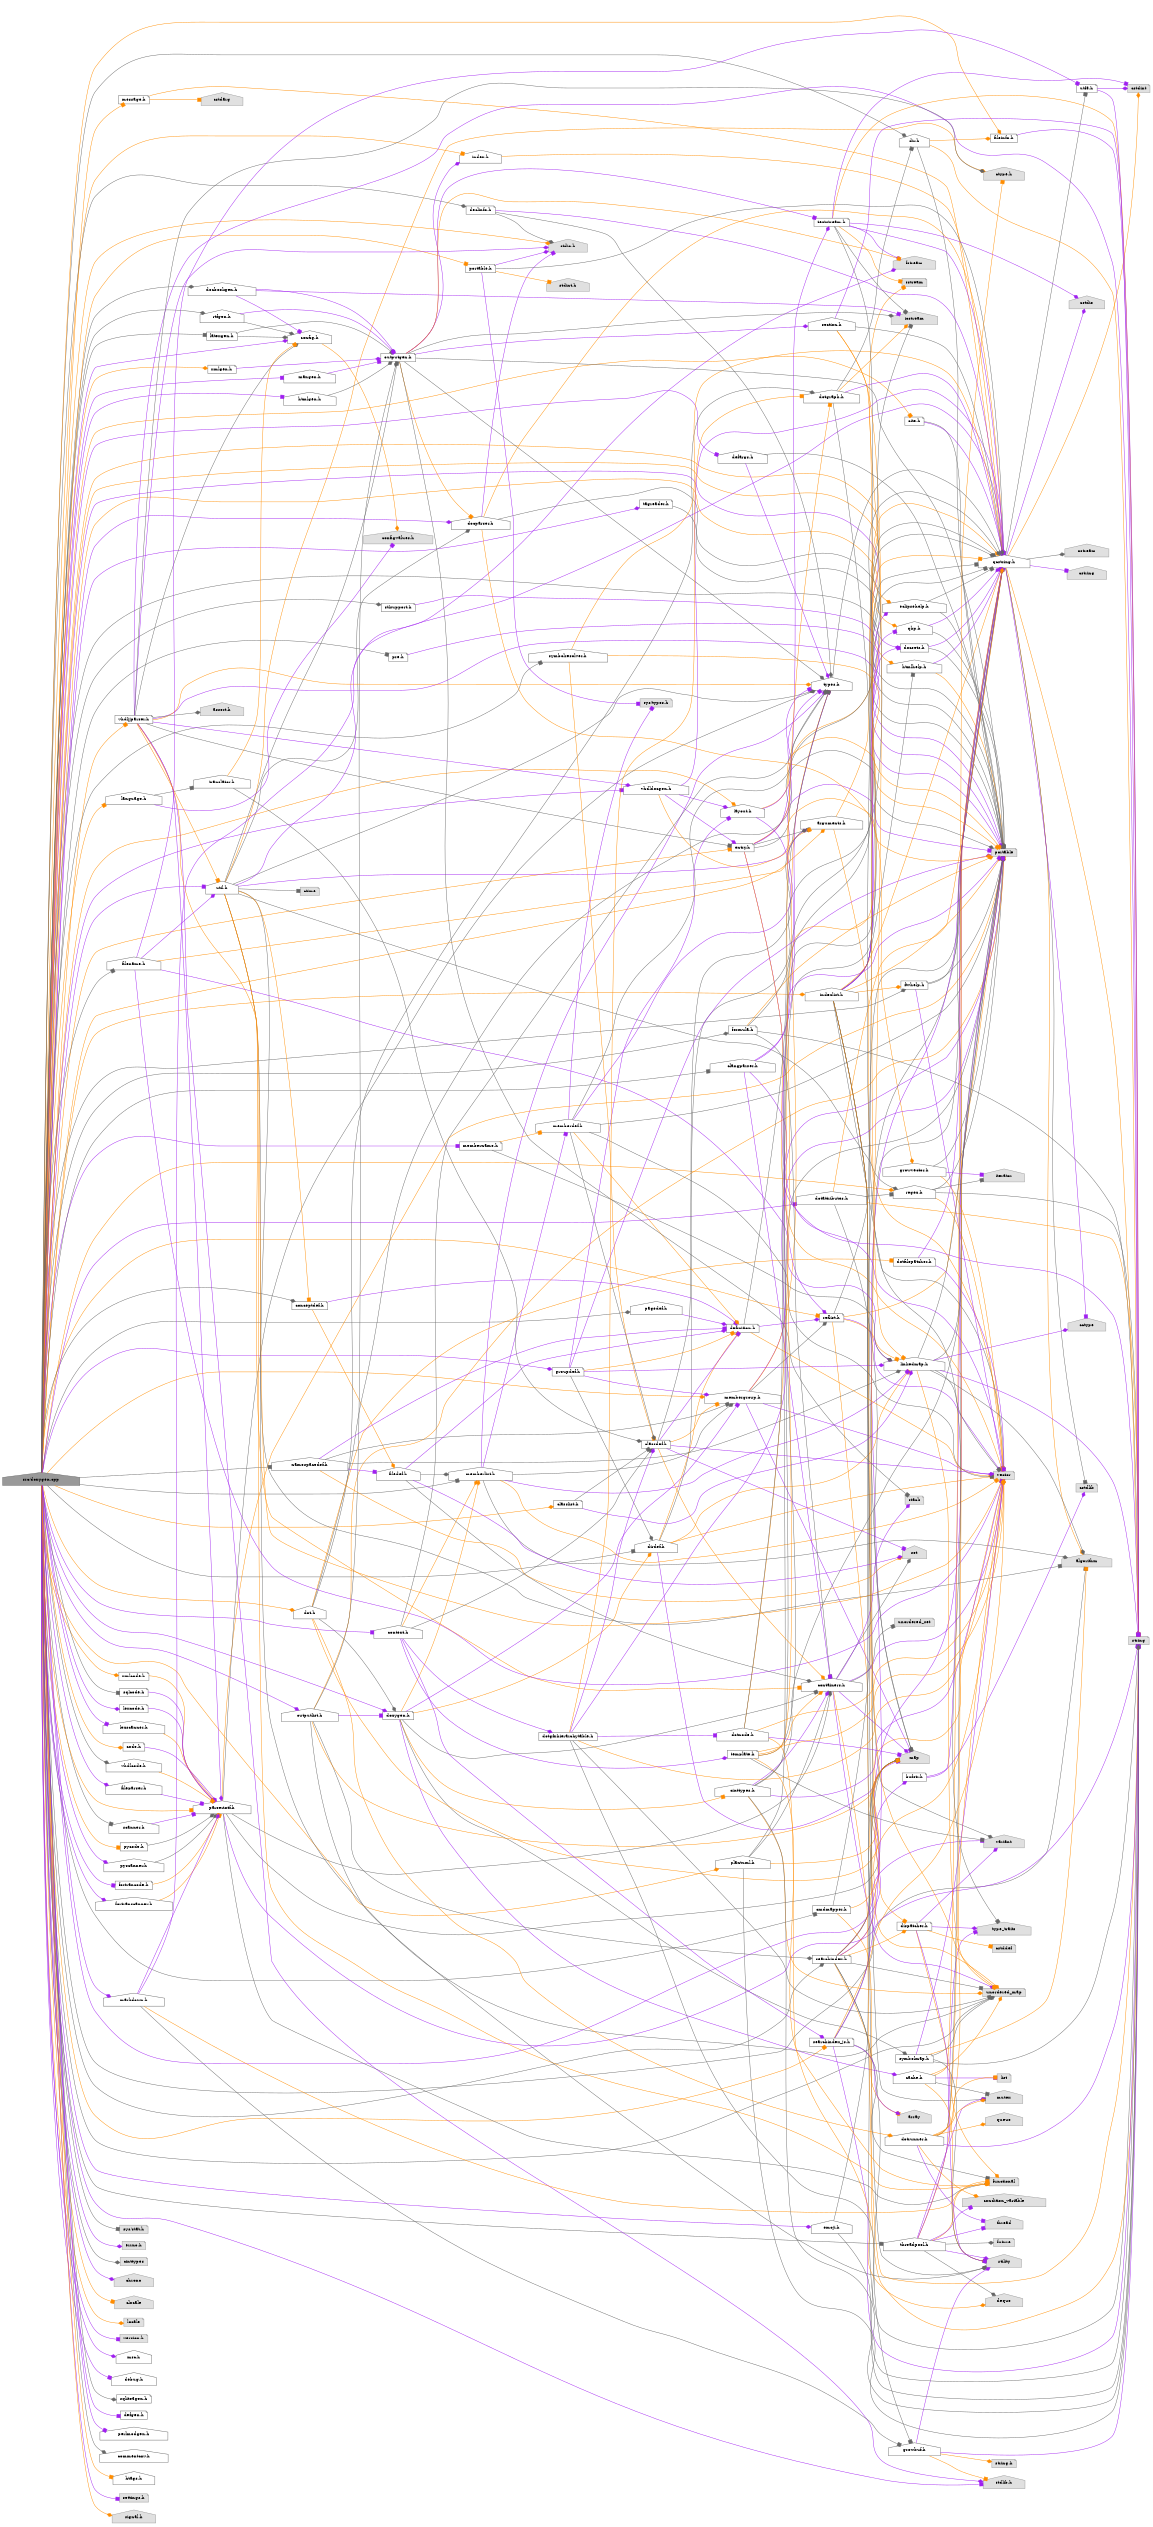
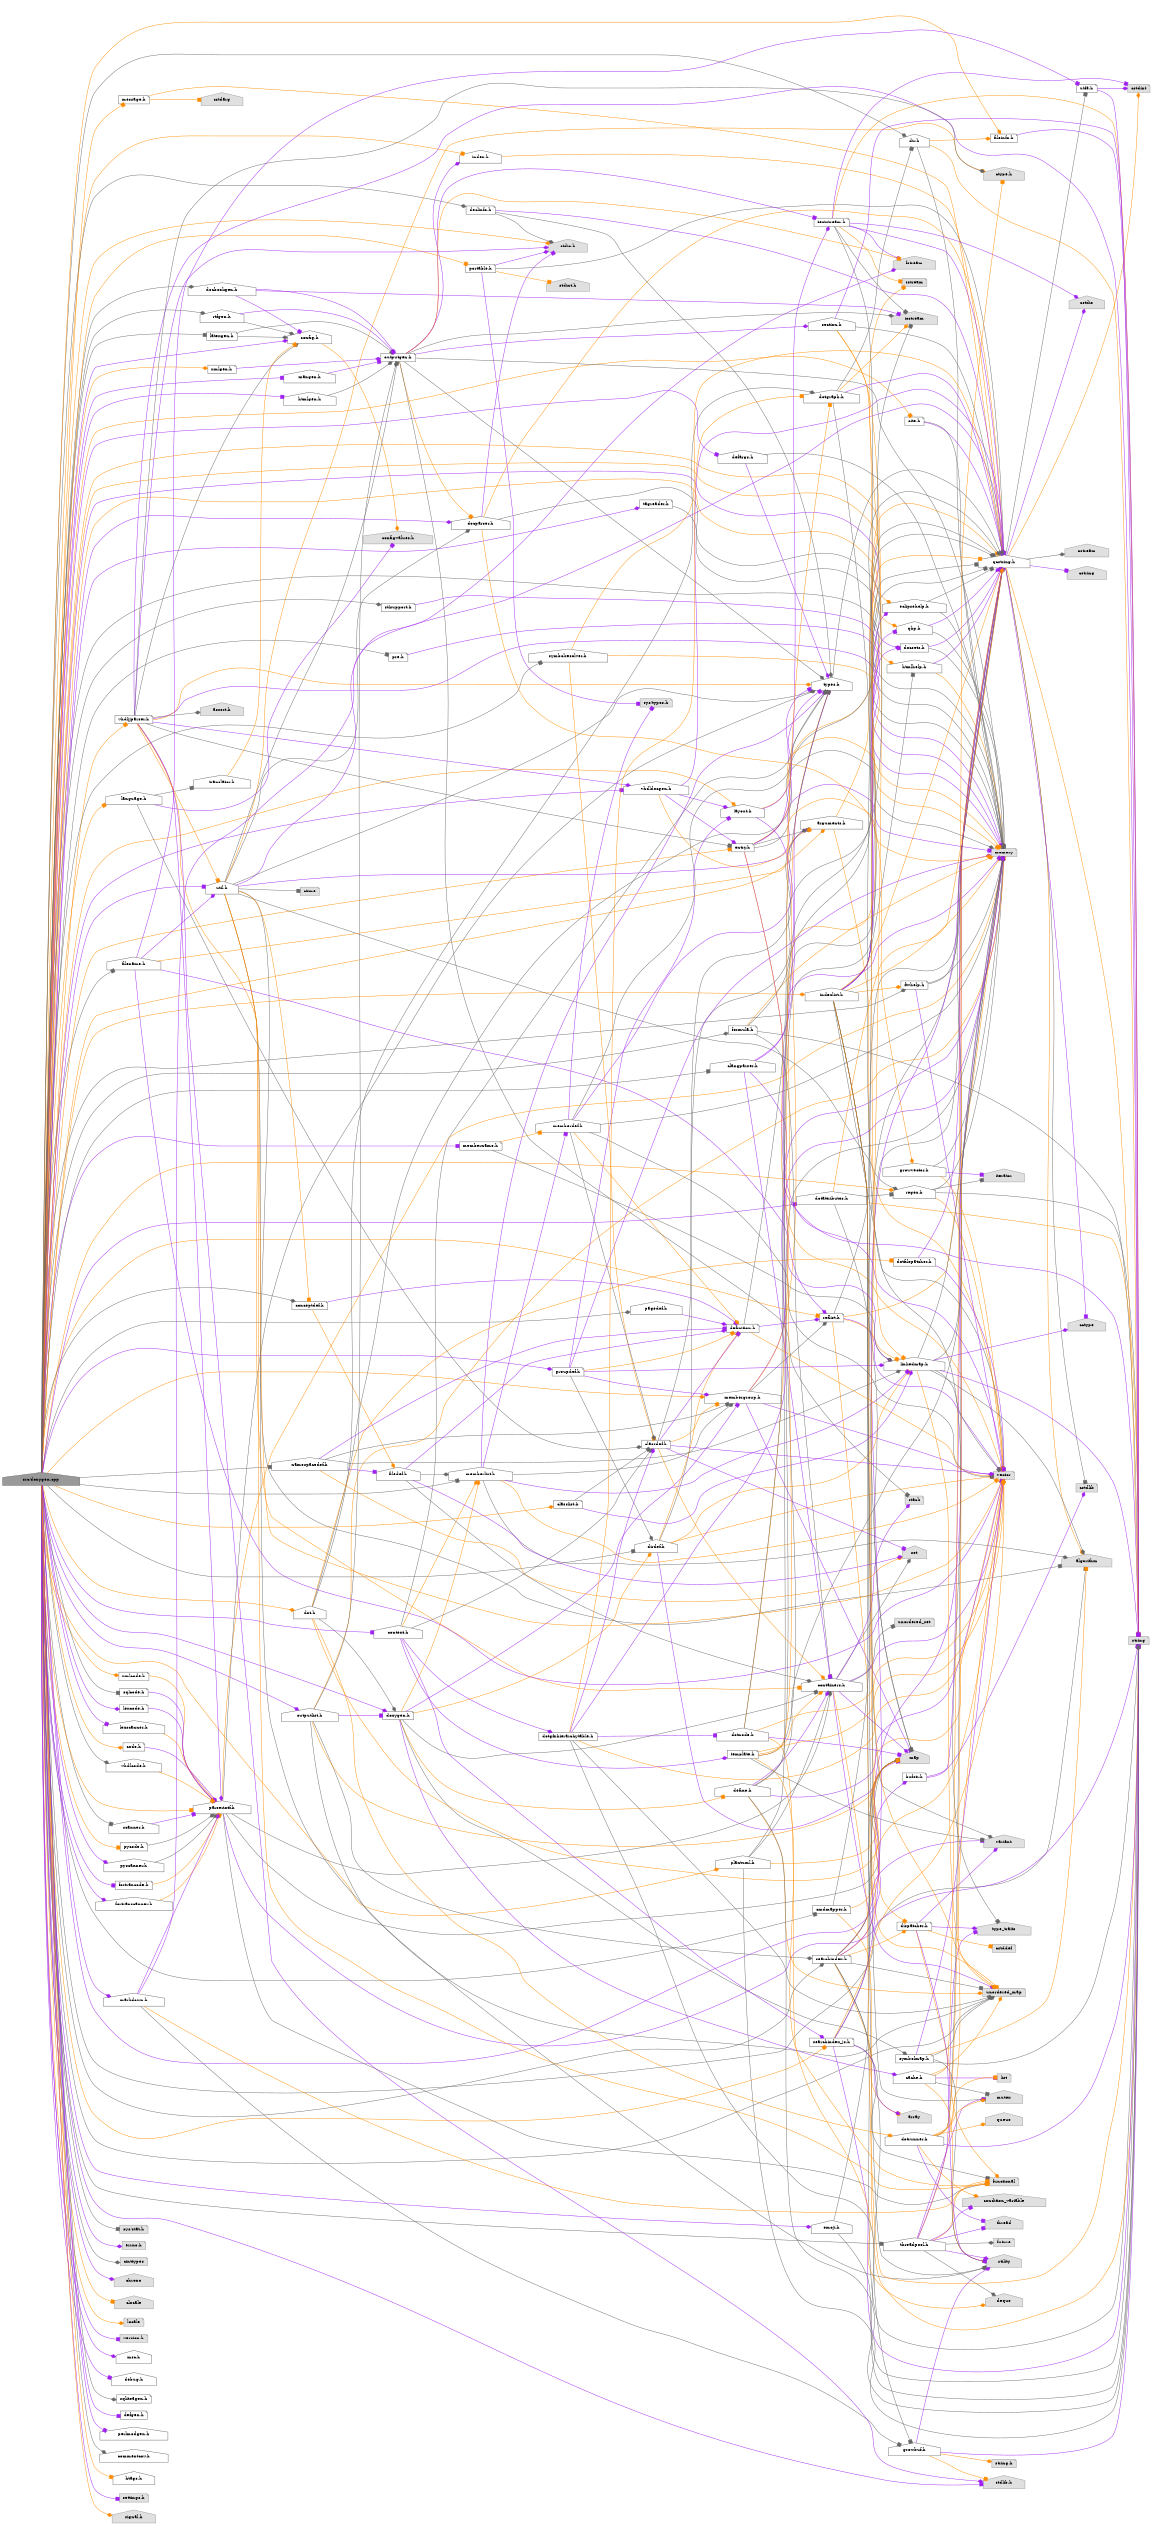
(1004, 853) -> (1004, 853)
(436, 1121) -> (336, 1183)
(949, 1699) -> (949, 1699)
(134, 1788) -> none
(743, 1791) -> (743, 1791)
